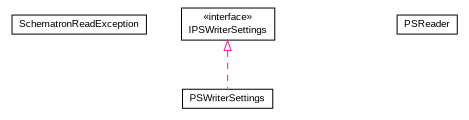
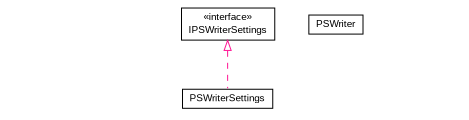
(79, 24) -> none
none -> (336, 24)
(427, 24) -> none
